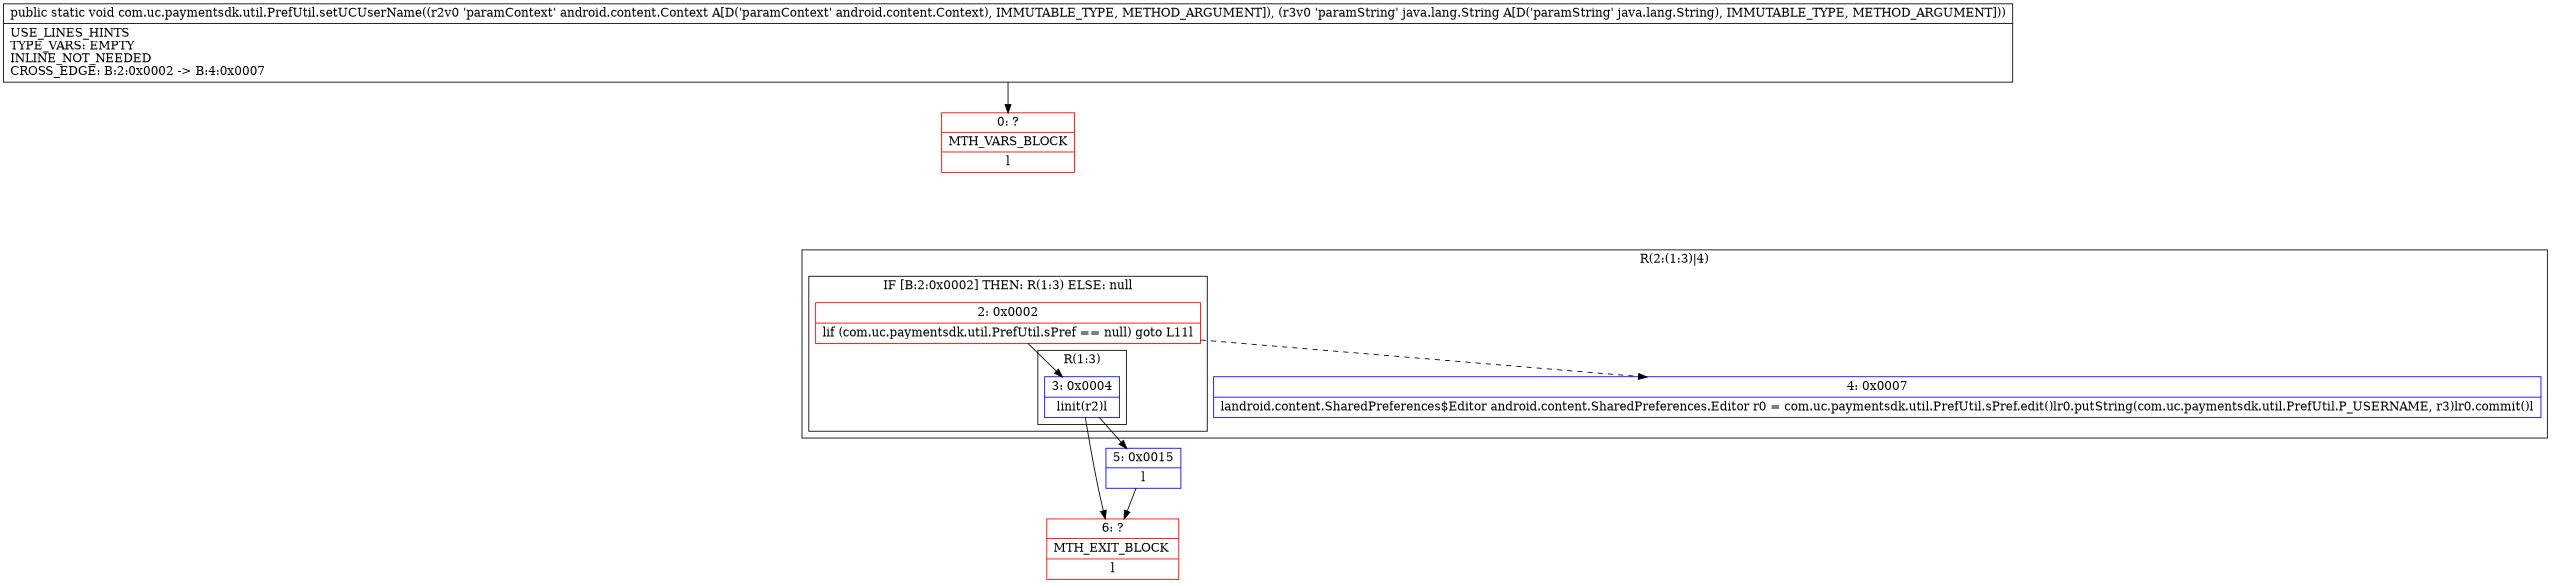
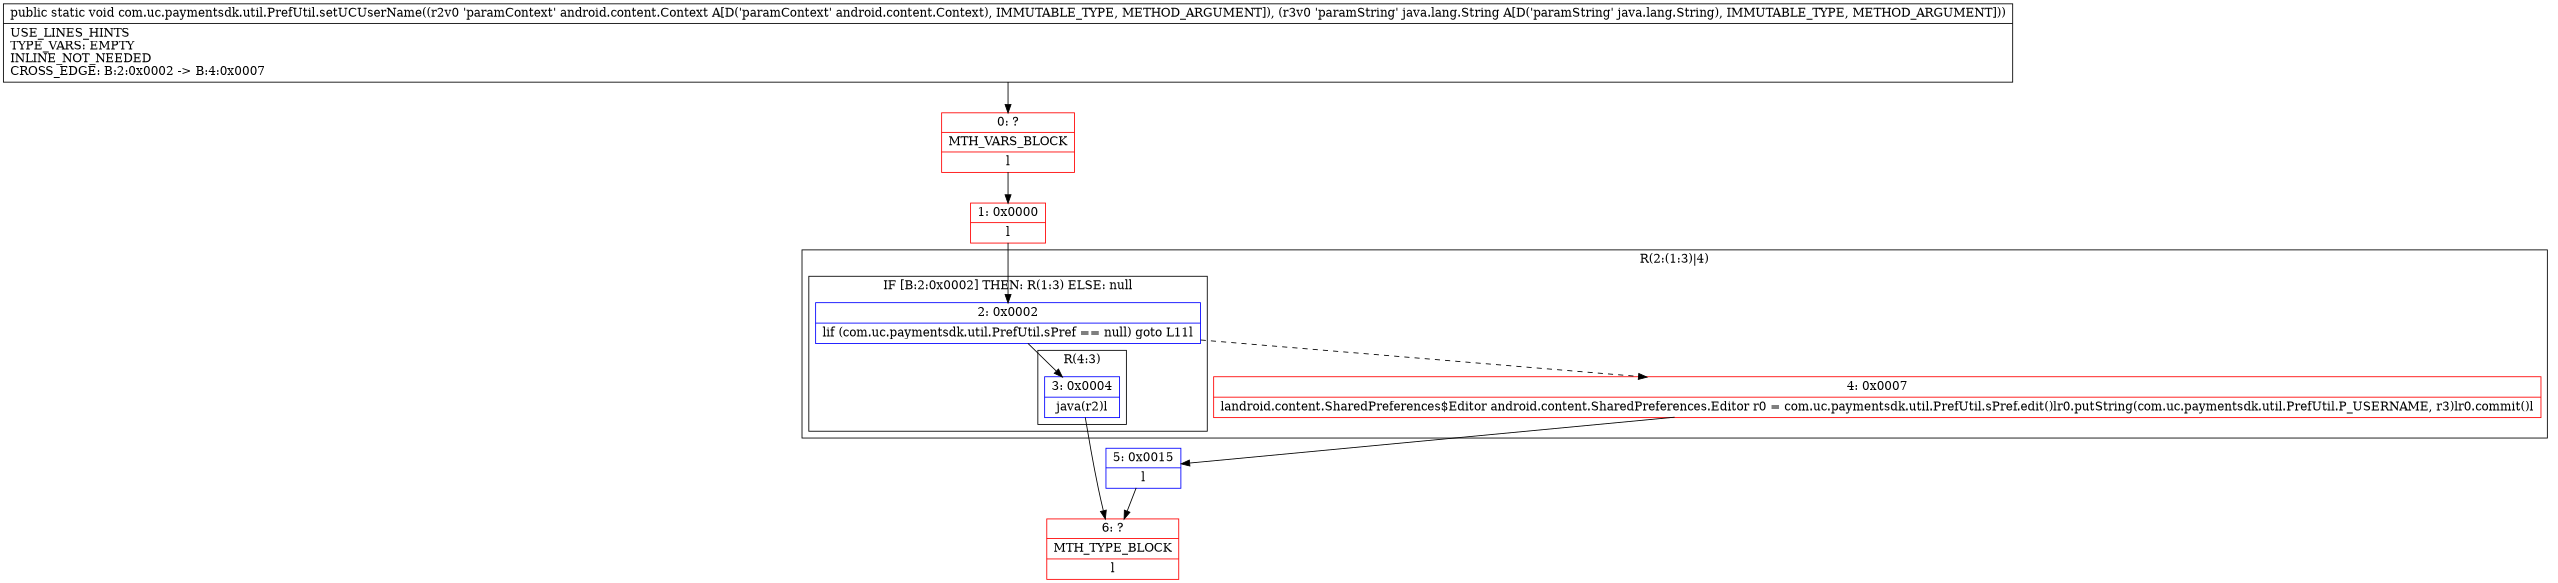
none -> (1008, 223)
(1008, 323) -> (1008, 323)
(1082, 360) -> (1082, 360)
(1877, 397) -> (1877, 397)
(1082, 407) -> (1082, 407)
(1110, 430) -> (1396, 444)
(1111, 548) -> (1113, 548)
